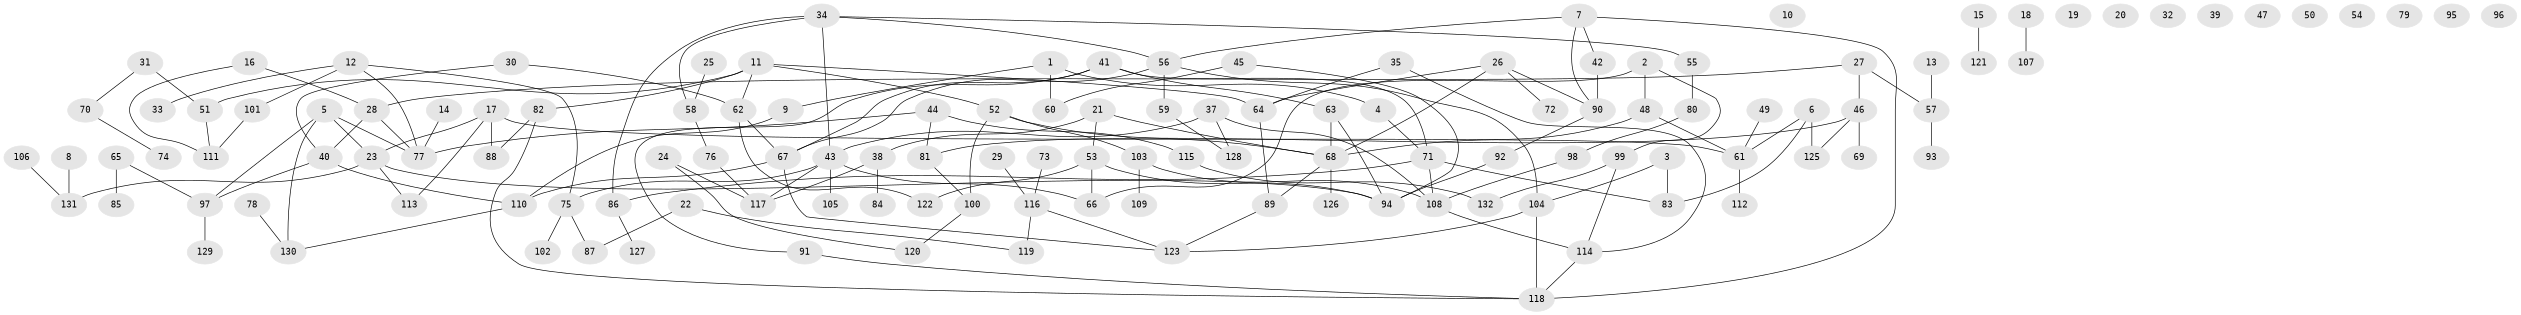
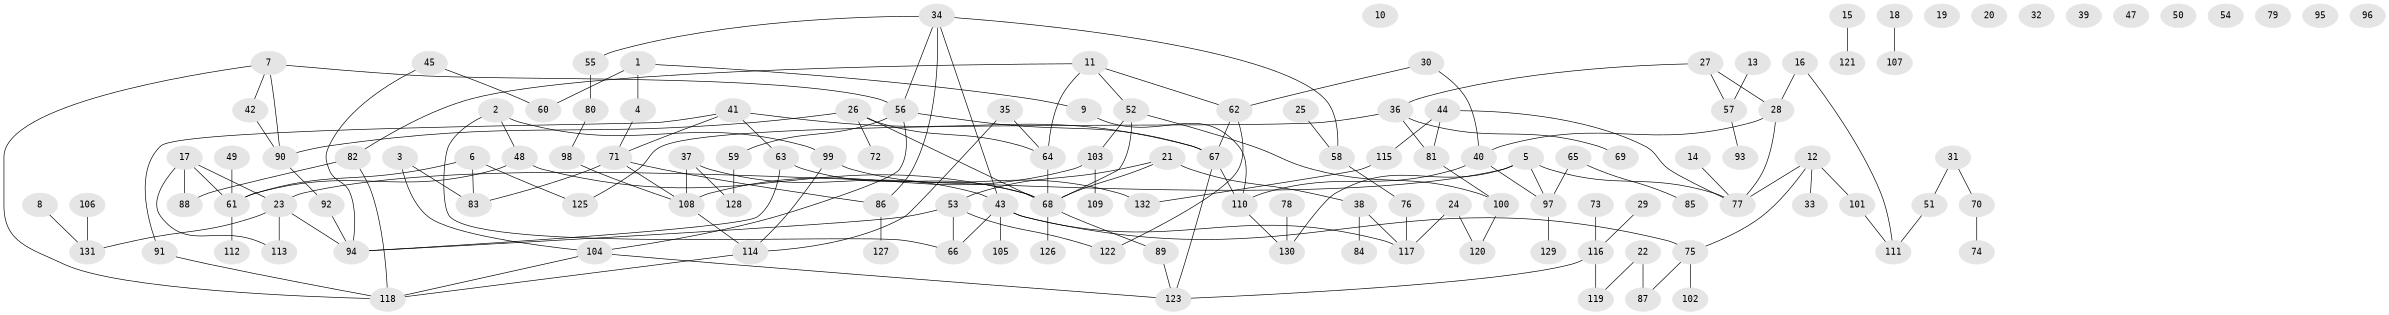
(481, 87) -> none
(1859, 110) -> (1395, 110)
(1264, 158) -> (1048, 181)
